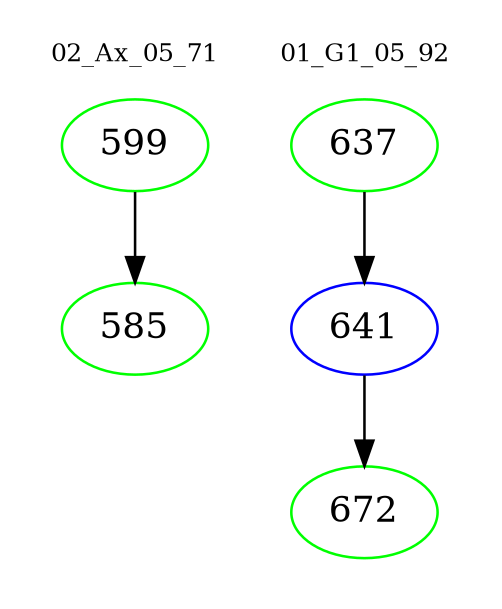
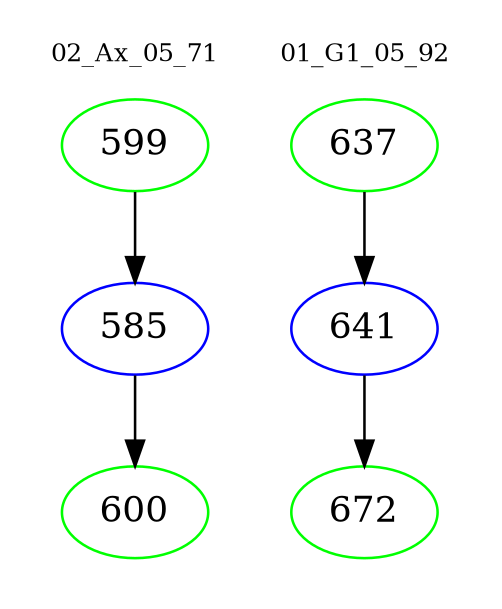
(135, 329) -> (135, 329)
none -> (135, 512)
